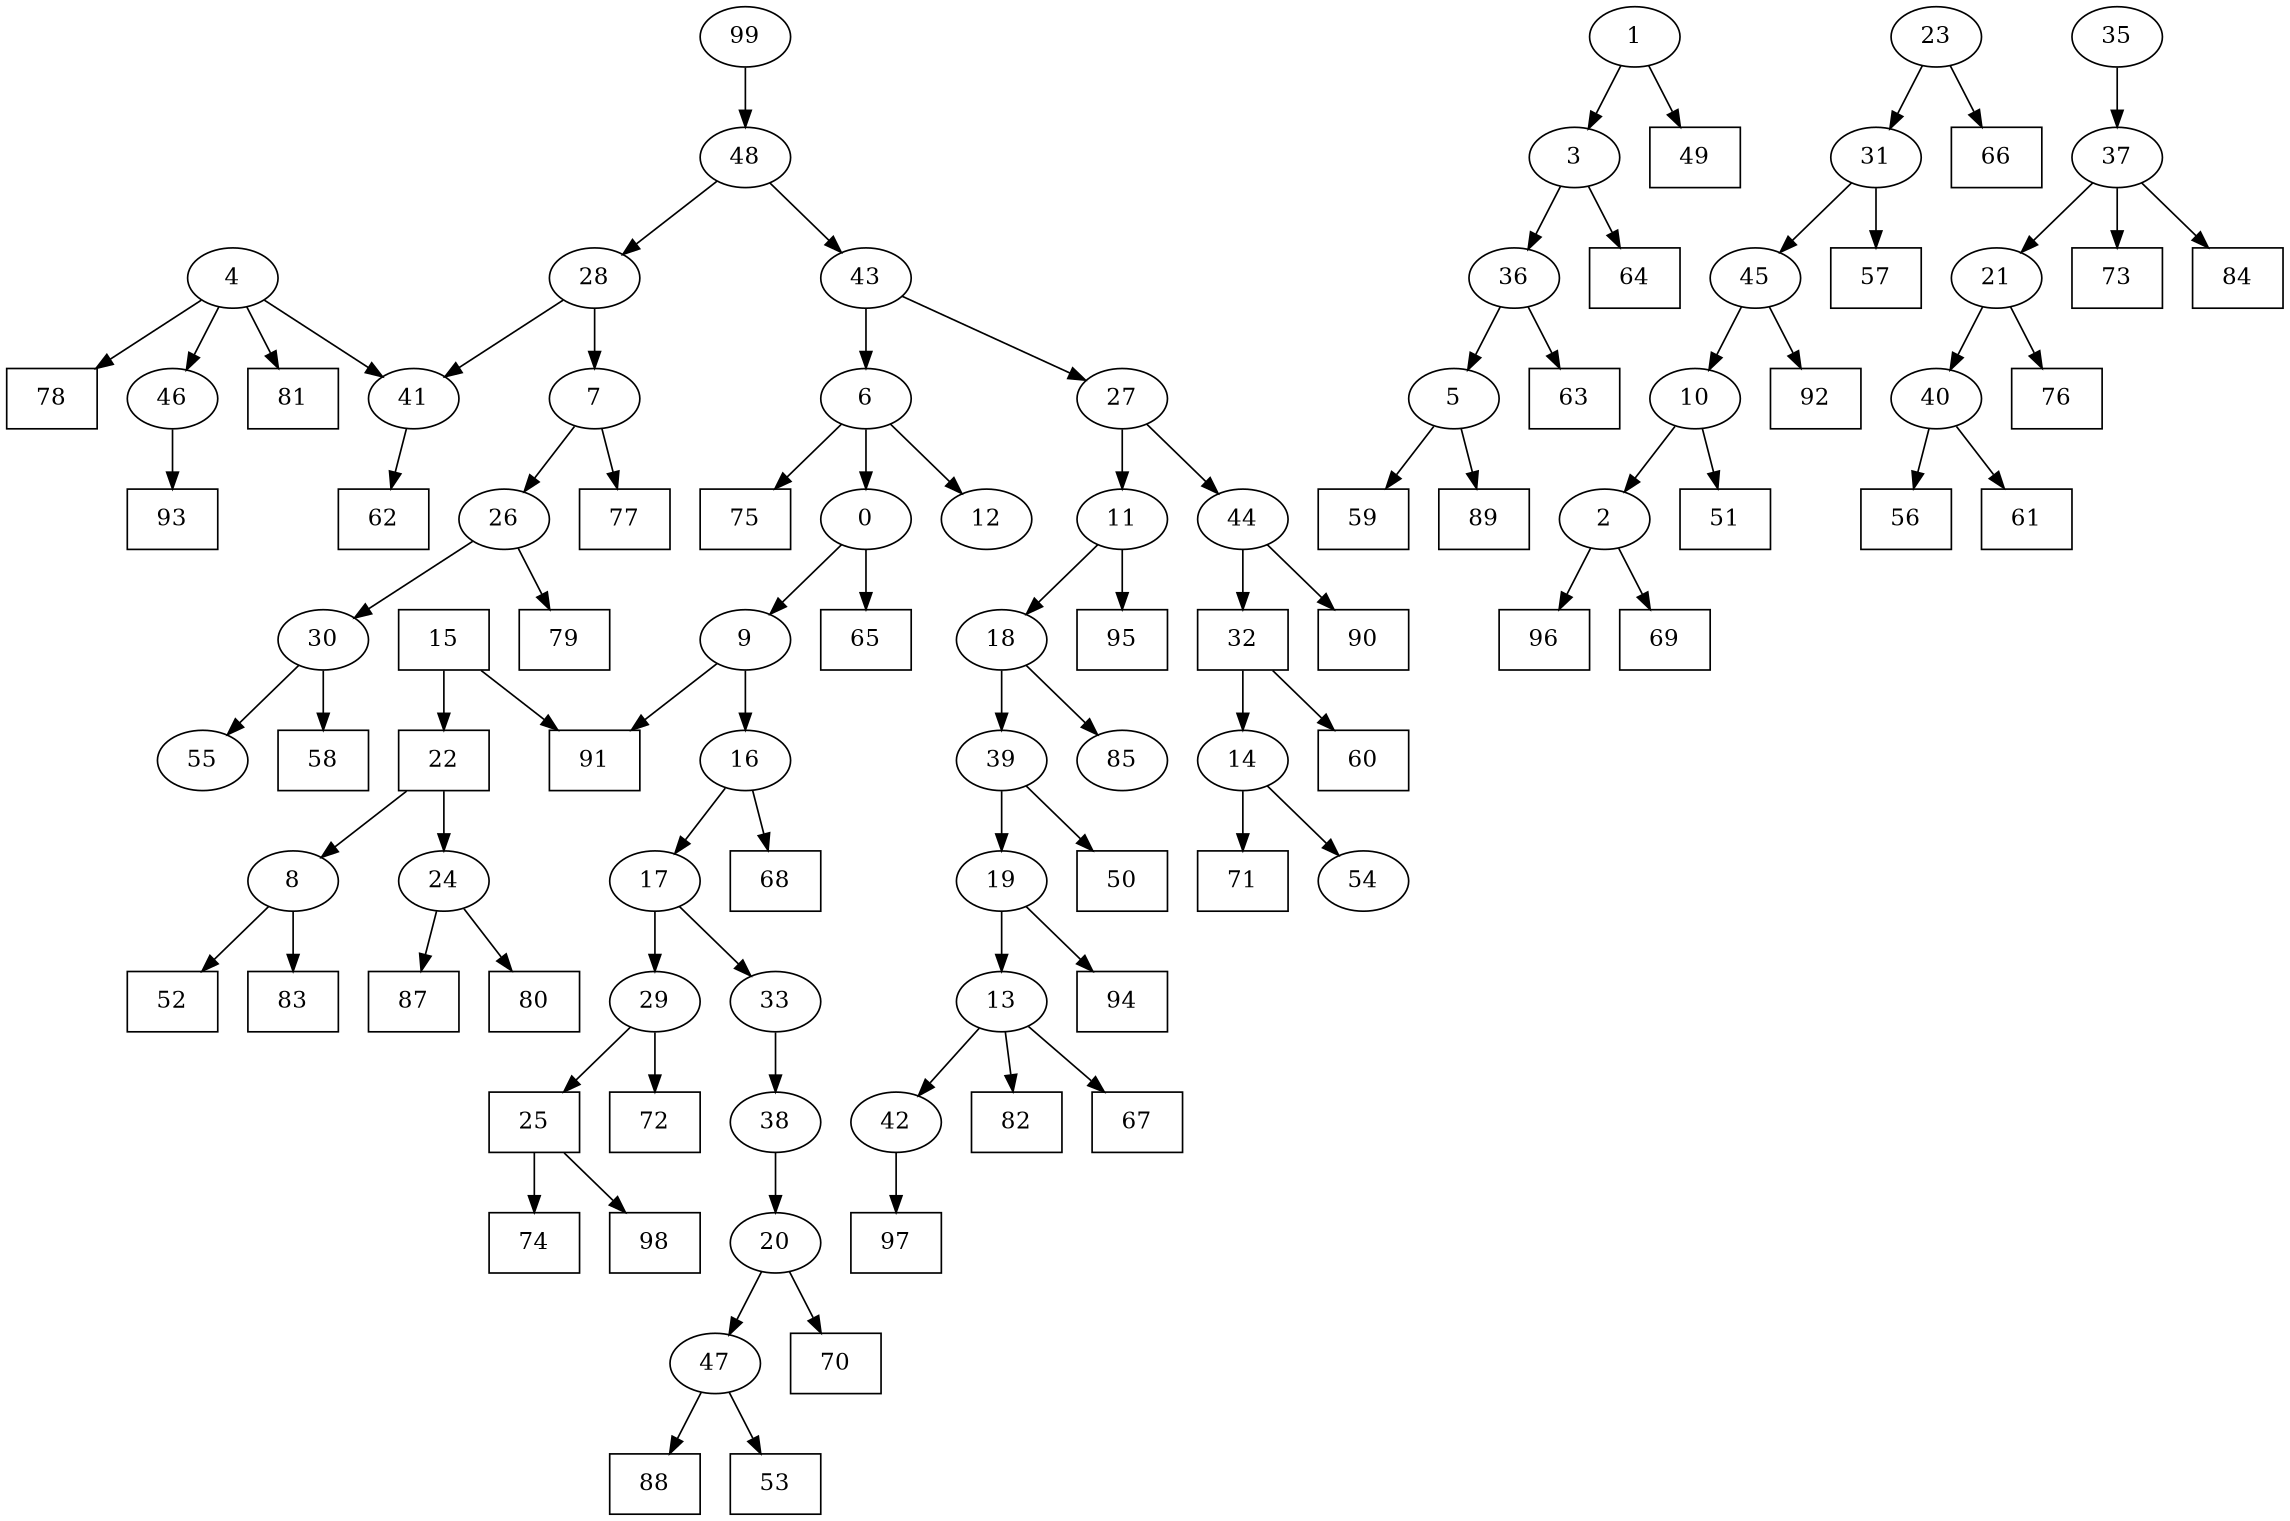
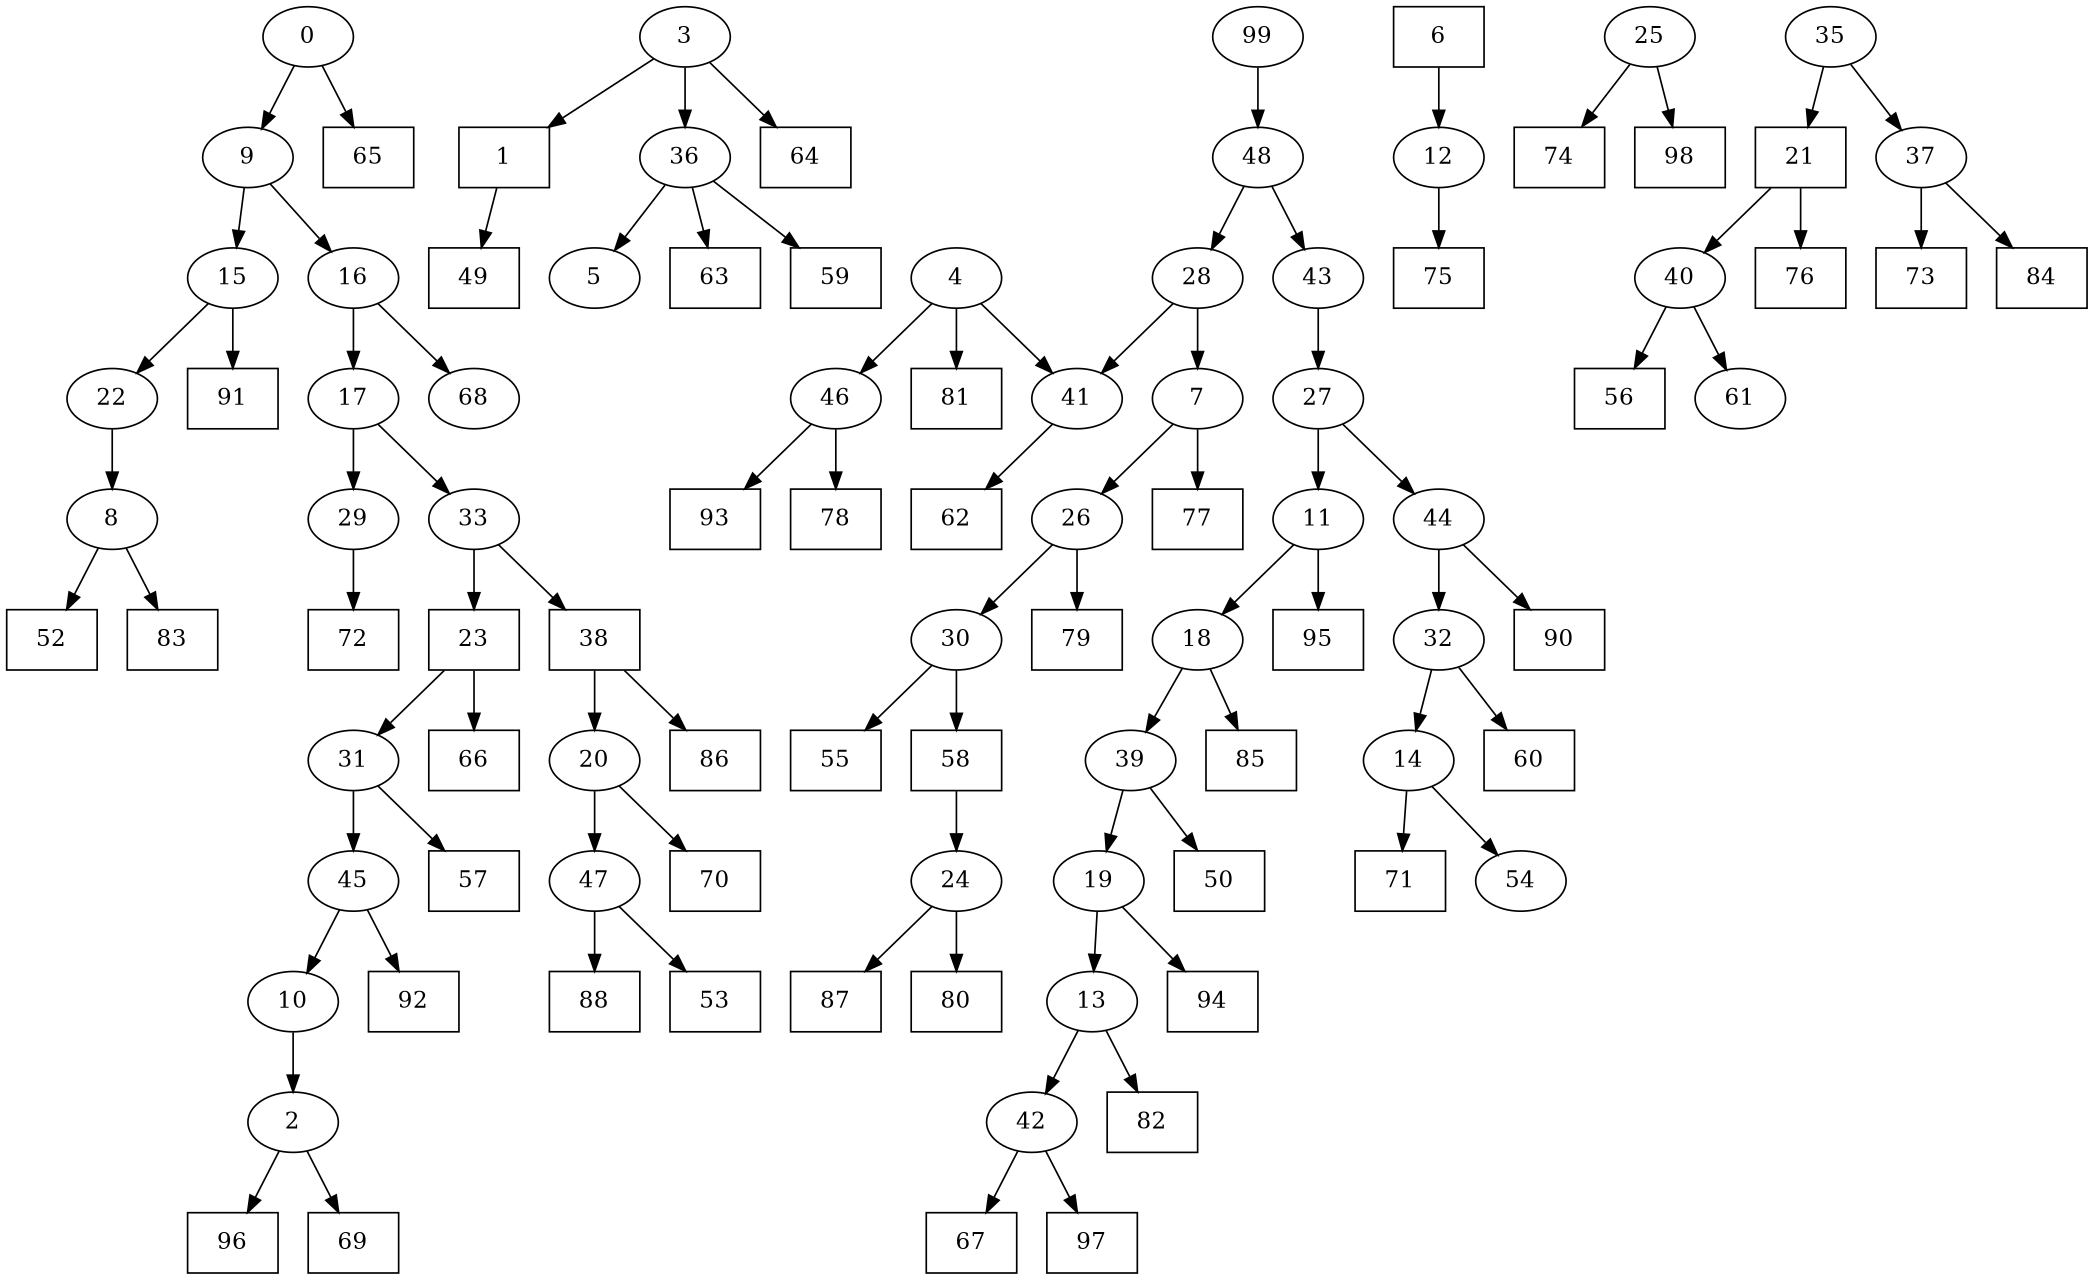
(1635, 37) -> (504, 157)
(1936, 37) -> (474, 640)
(1609, 90) -> (608, 88)
(2063, 212) -> (1818, 89)
(1997, 278) -> (1801, 157)
(156, 330) -> (836, 451)
(866, 330) -> none
(866, 399) -> (1439, 37)
(814, 451) -> (1439, 210)
(866, 451) -> none
(1415, 451) -> (749, 209)
(1484, 519) -> none
(1725, 519) -> none
(2027, 519) -> (1740, 399)
none -> (474, 571)
(444, 640) -> (233, 278)
(1243, 640) -> (1439, 640)
(681, 692) -> (241, 209)
(203, 760) -> (836, 760)
(444, 760) -> (112, 399)
none -> (715, 760)
(1122, 760) -> (1251, 760)
(444, 813) -> (956, 813)
(776, 881) -> (474, 399)
(603, 1054) -> none
(1060, 1054) -> (1006, 1174)
(534, 1122) -> (1650, 37)
(776, 1122) -> (595, 640)
